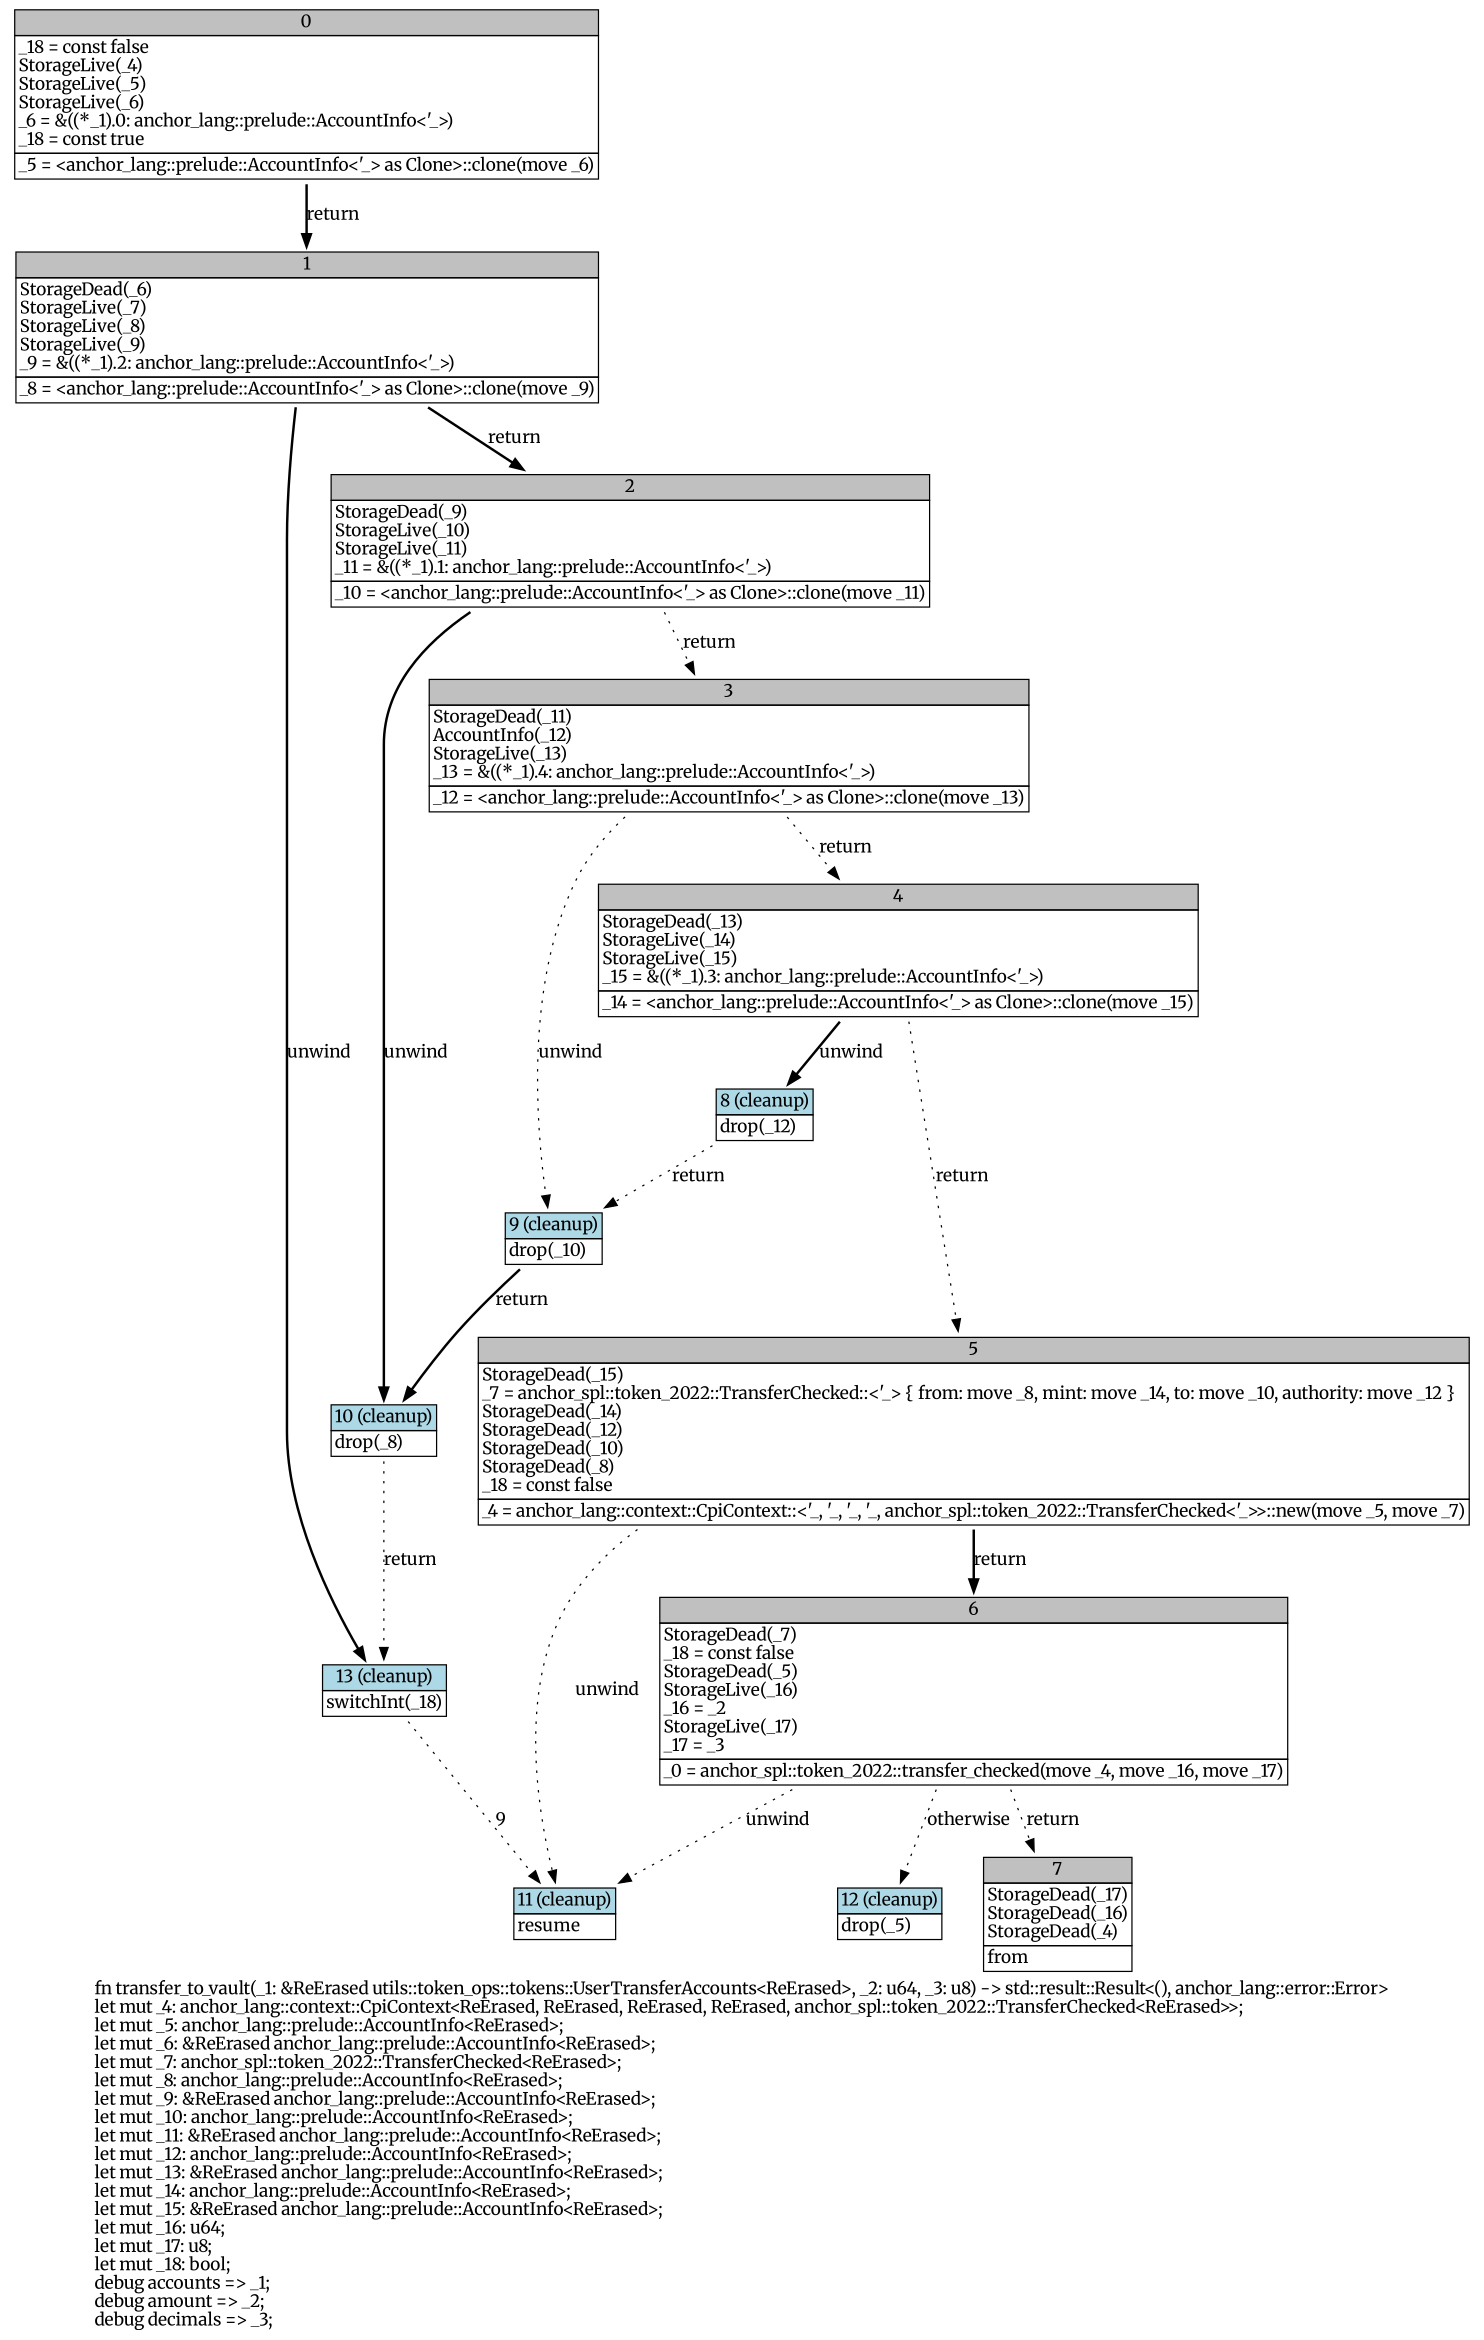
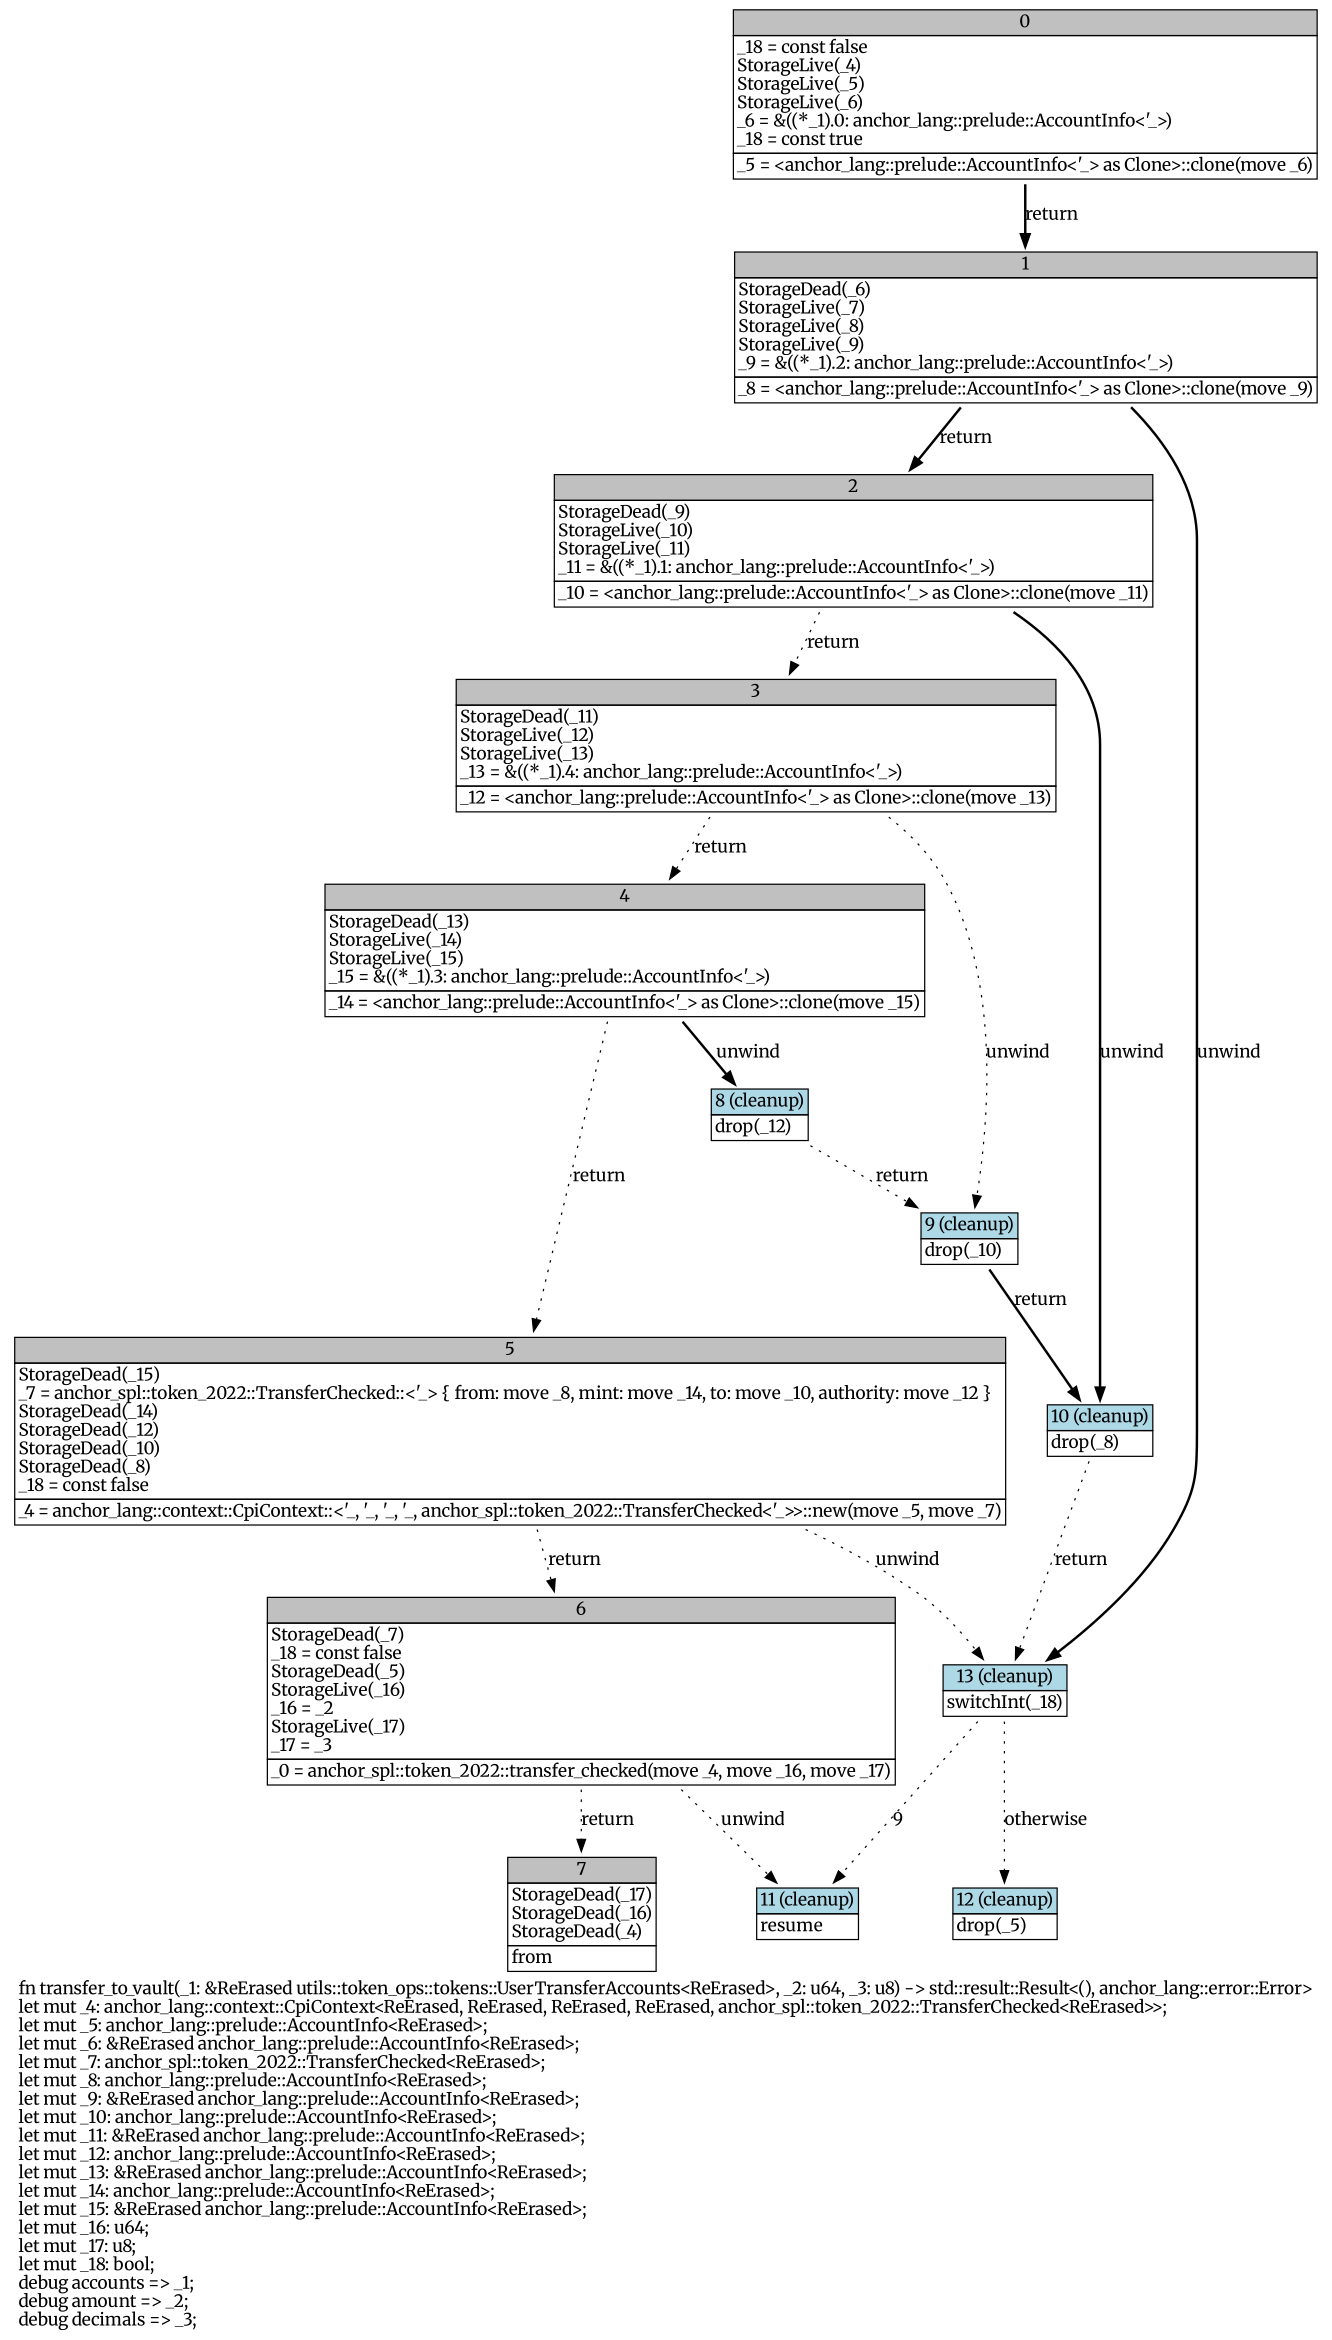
(503, 736) -> (527, 736)
(974, 1554) -> (544, 1555)
(541, 1684) -> (898, 1580)
(921, 1830) -> (1004, 1796)
